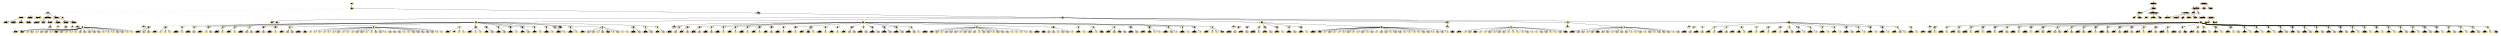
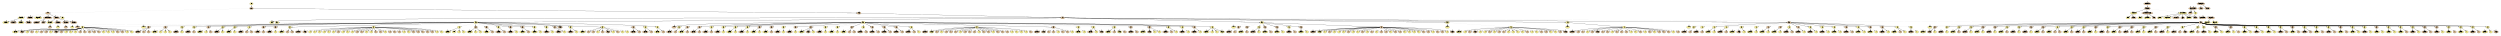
none -> (2160, 18)
